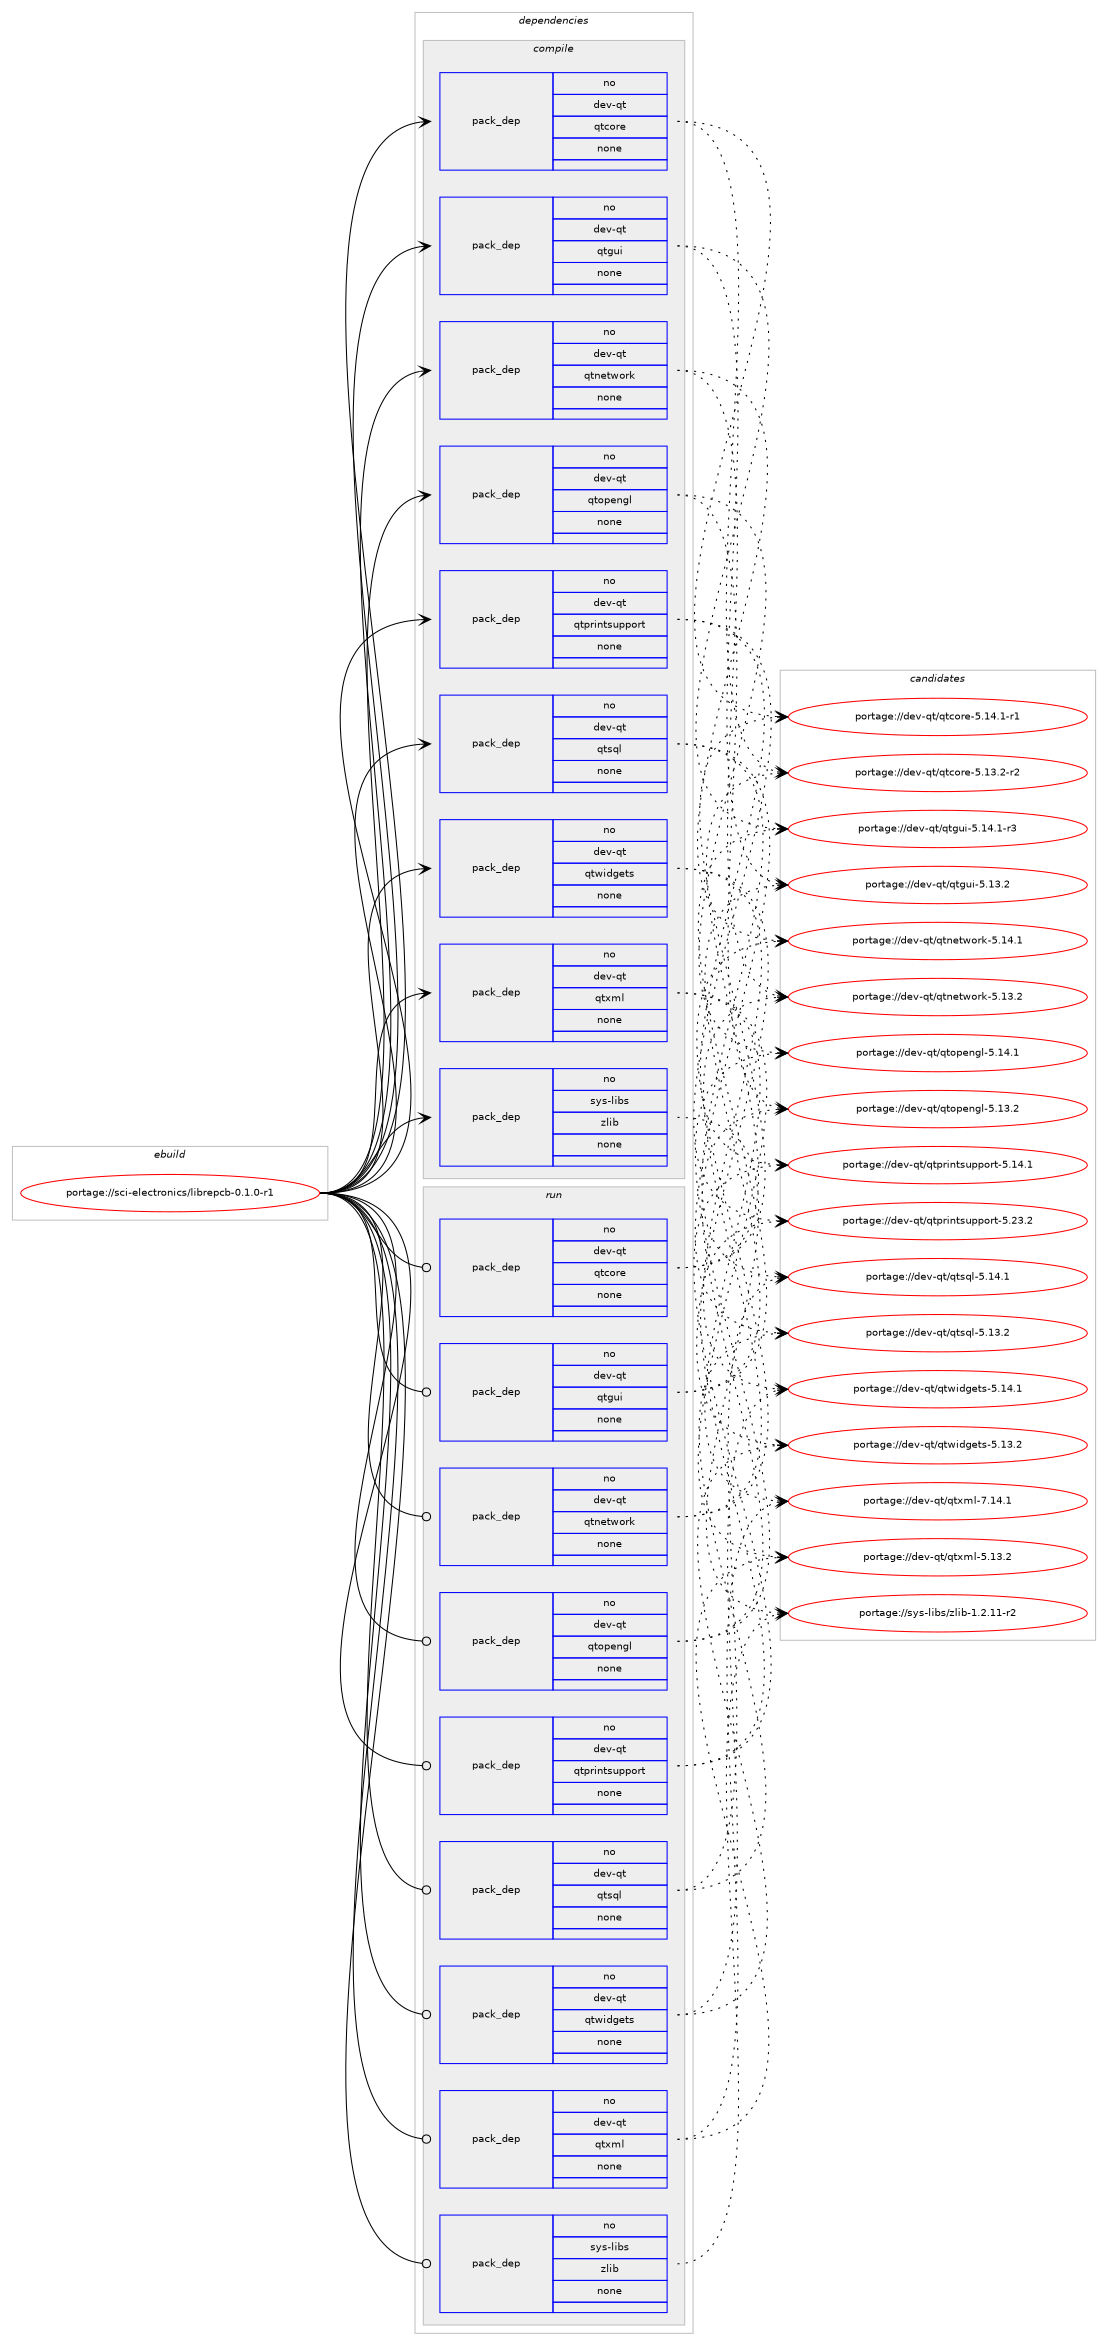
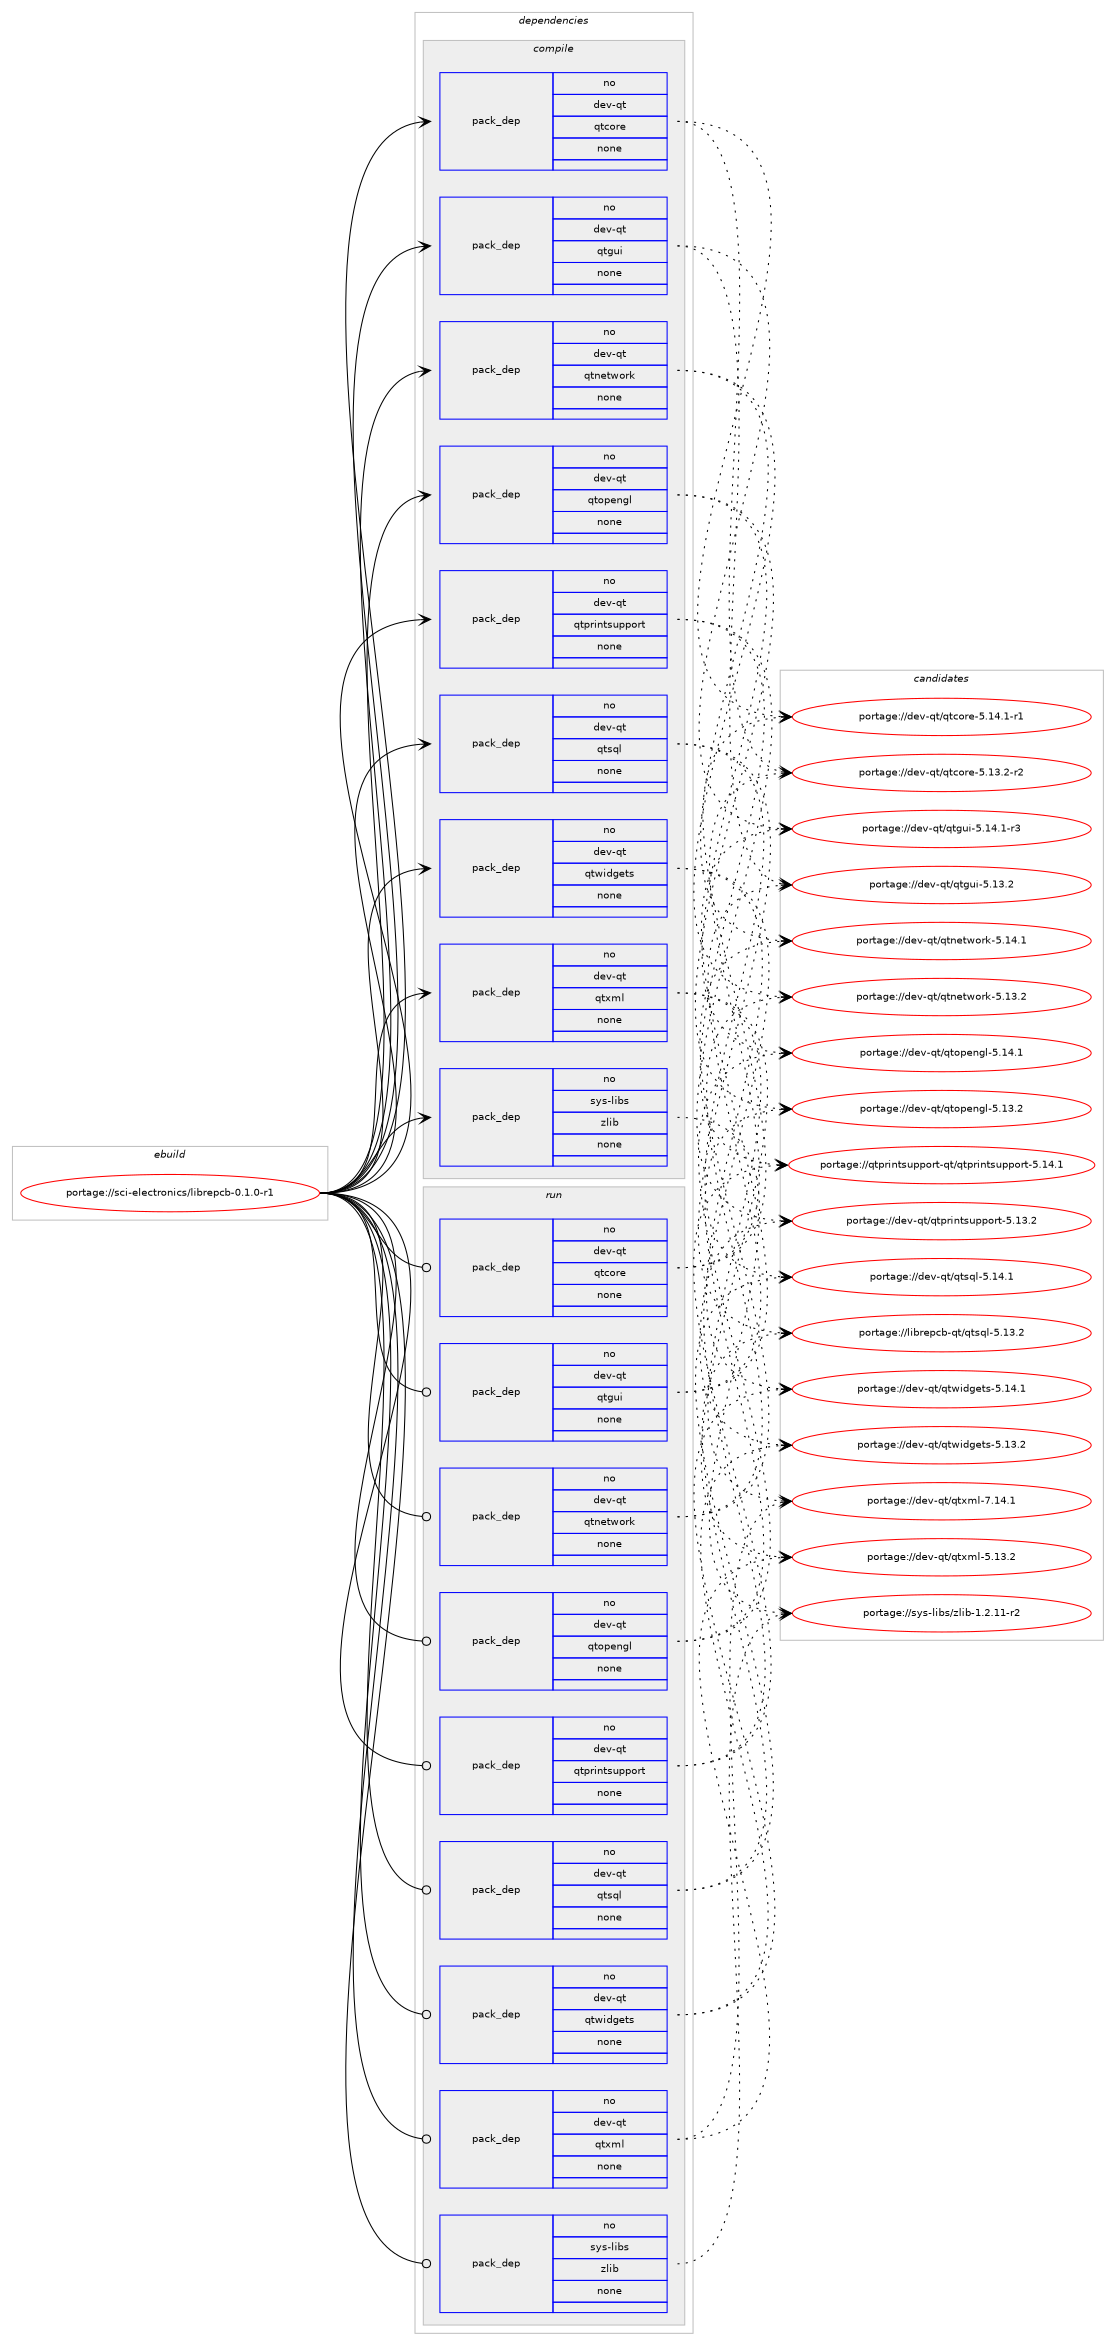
(938, 1165) -> (942, 1165)
(938, 1221) -> (942, 1221)
(938, 1333) -> (942, 1333)
